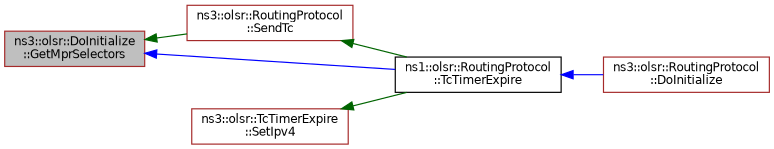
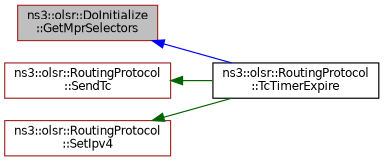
(172, 36) -> none
(478, 75) -> (296, 81)
(686, 75) -> none
(270, 126) -> (88, 138)
